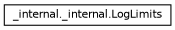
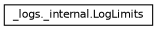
(88, 15) -> (78, 15)
